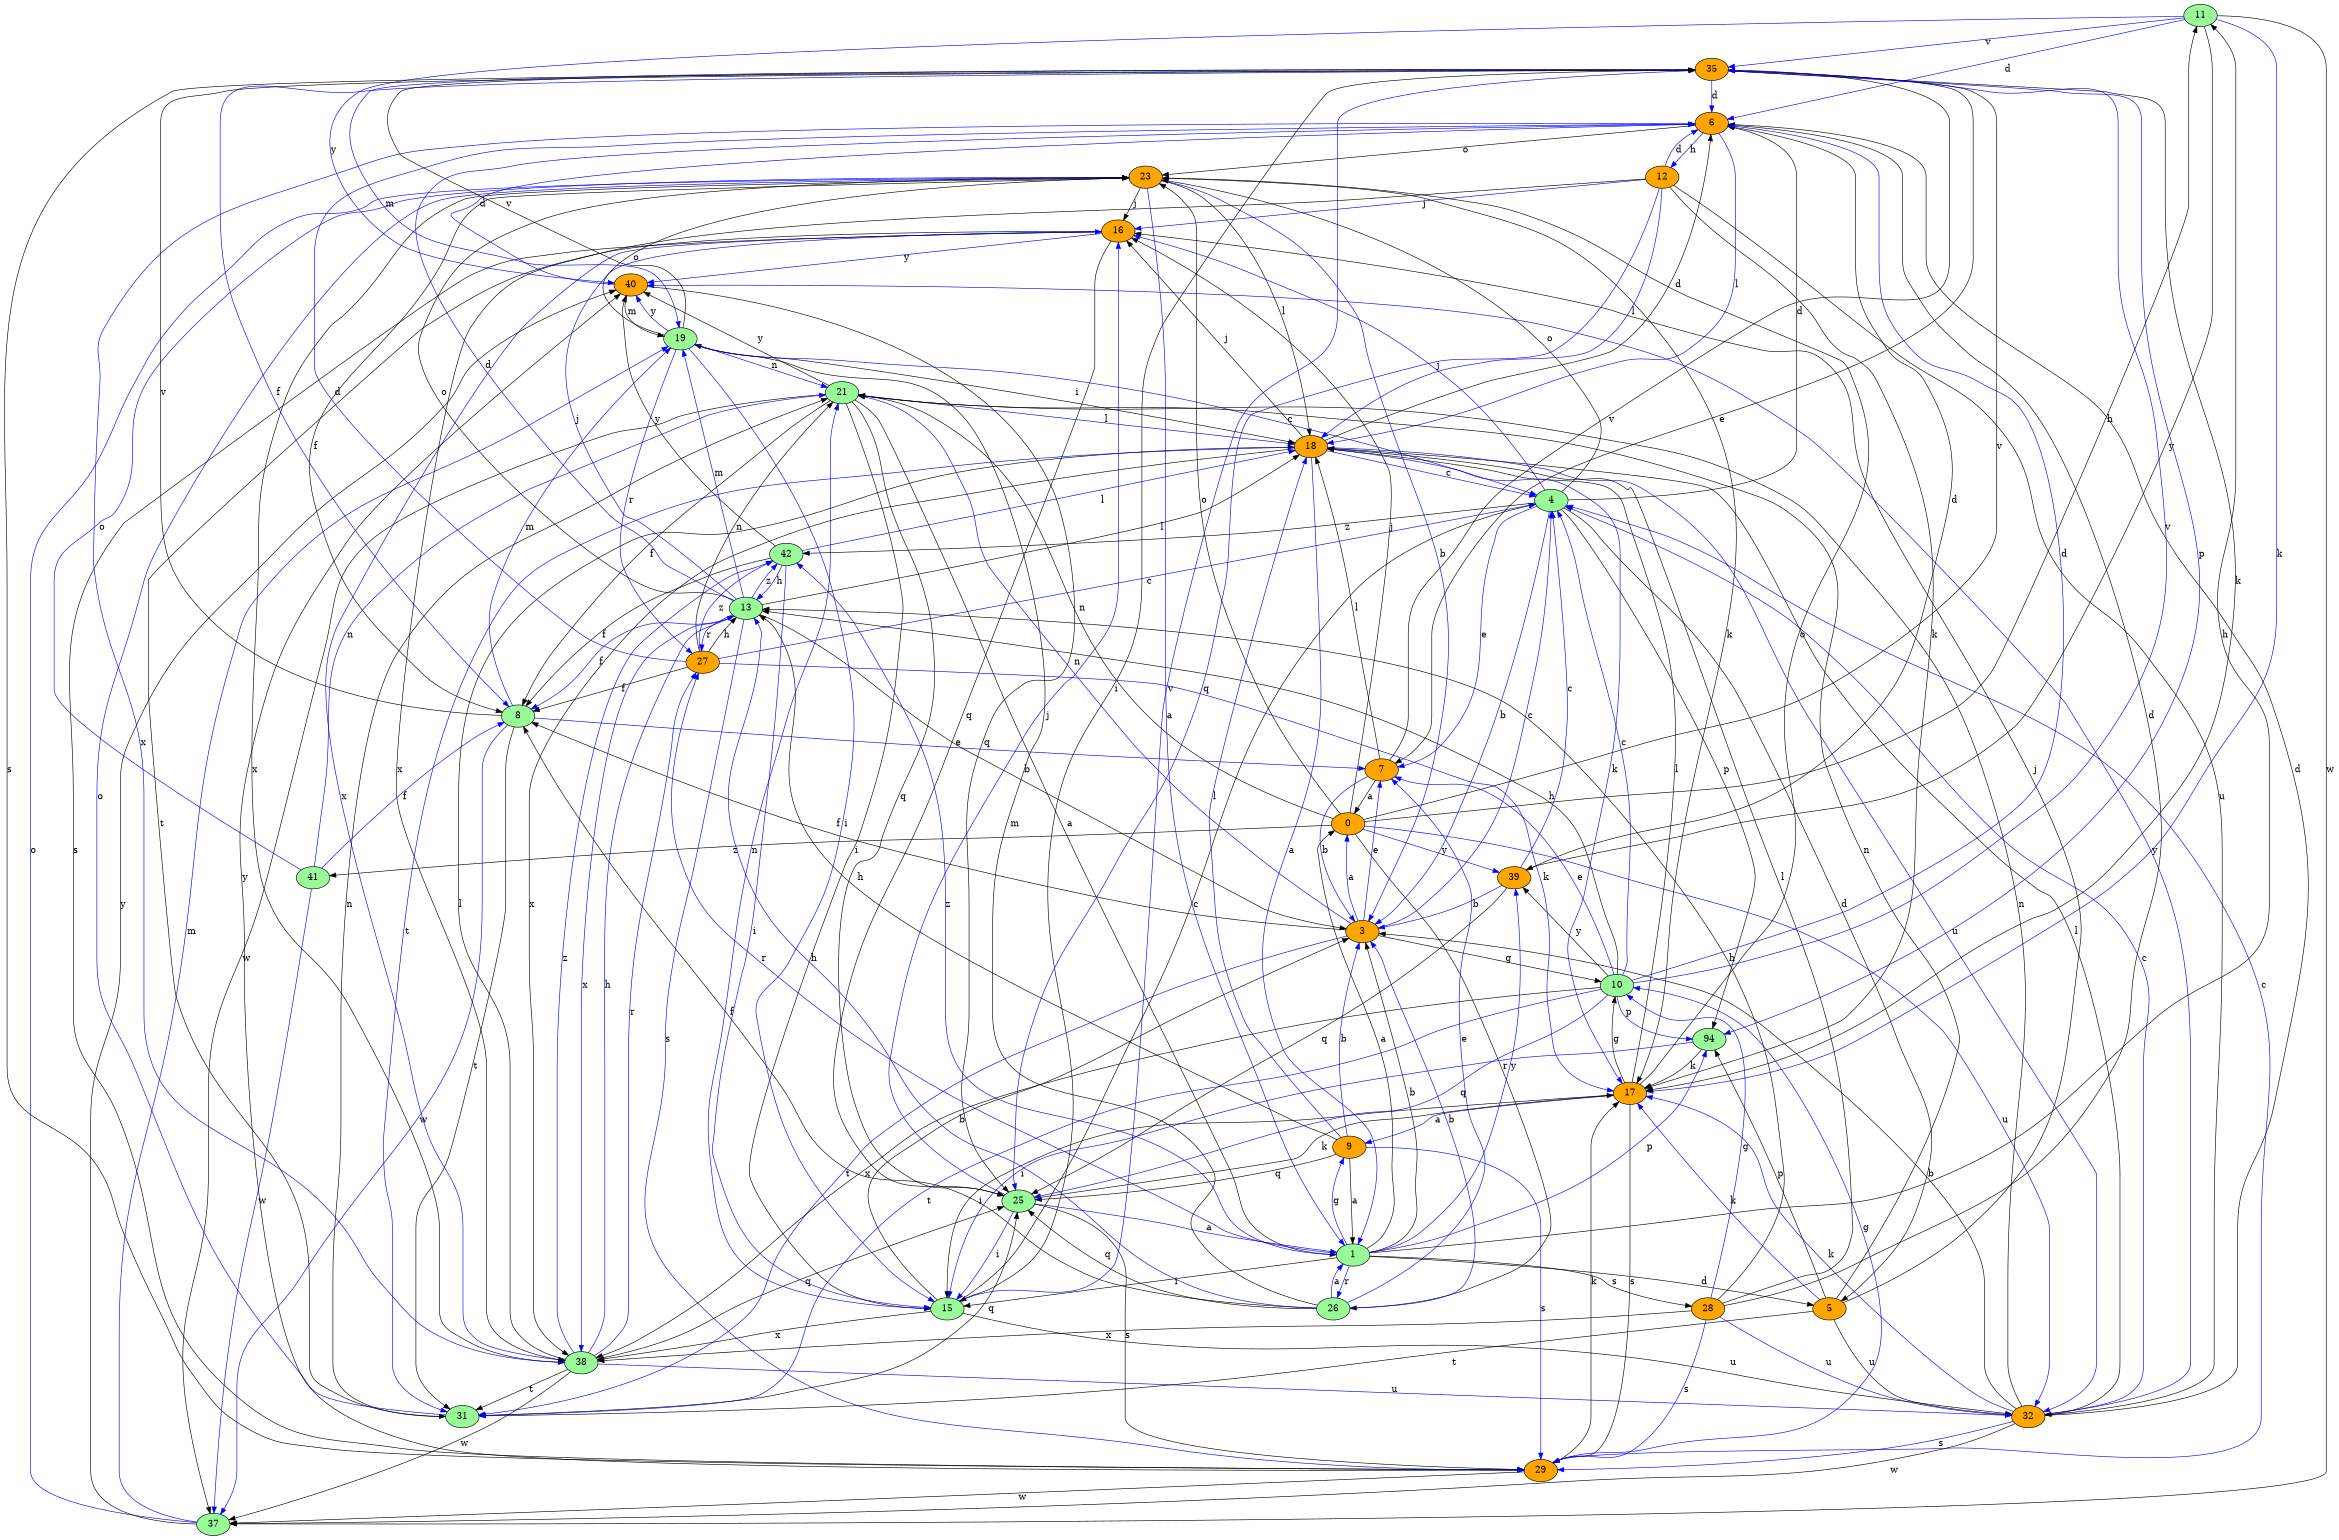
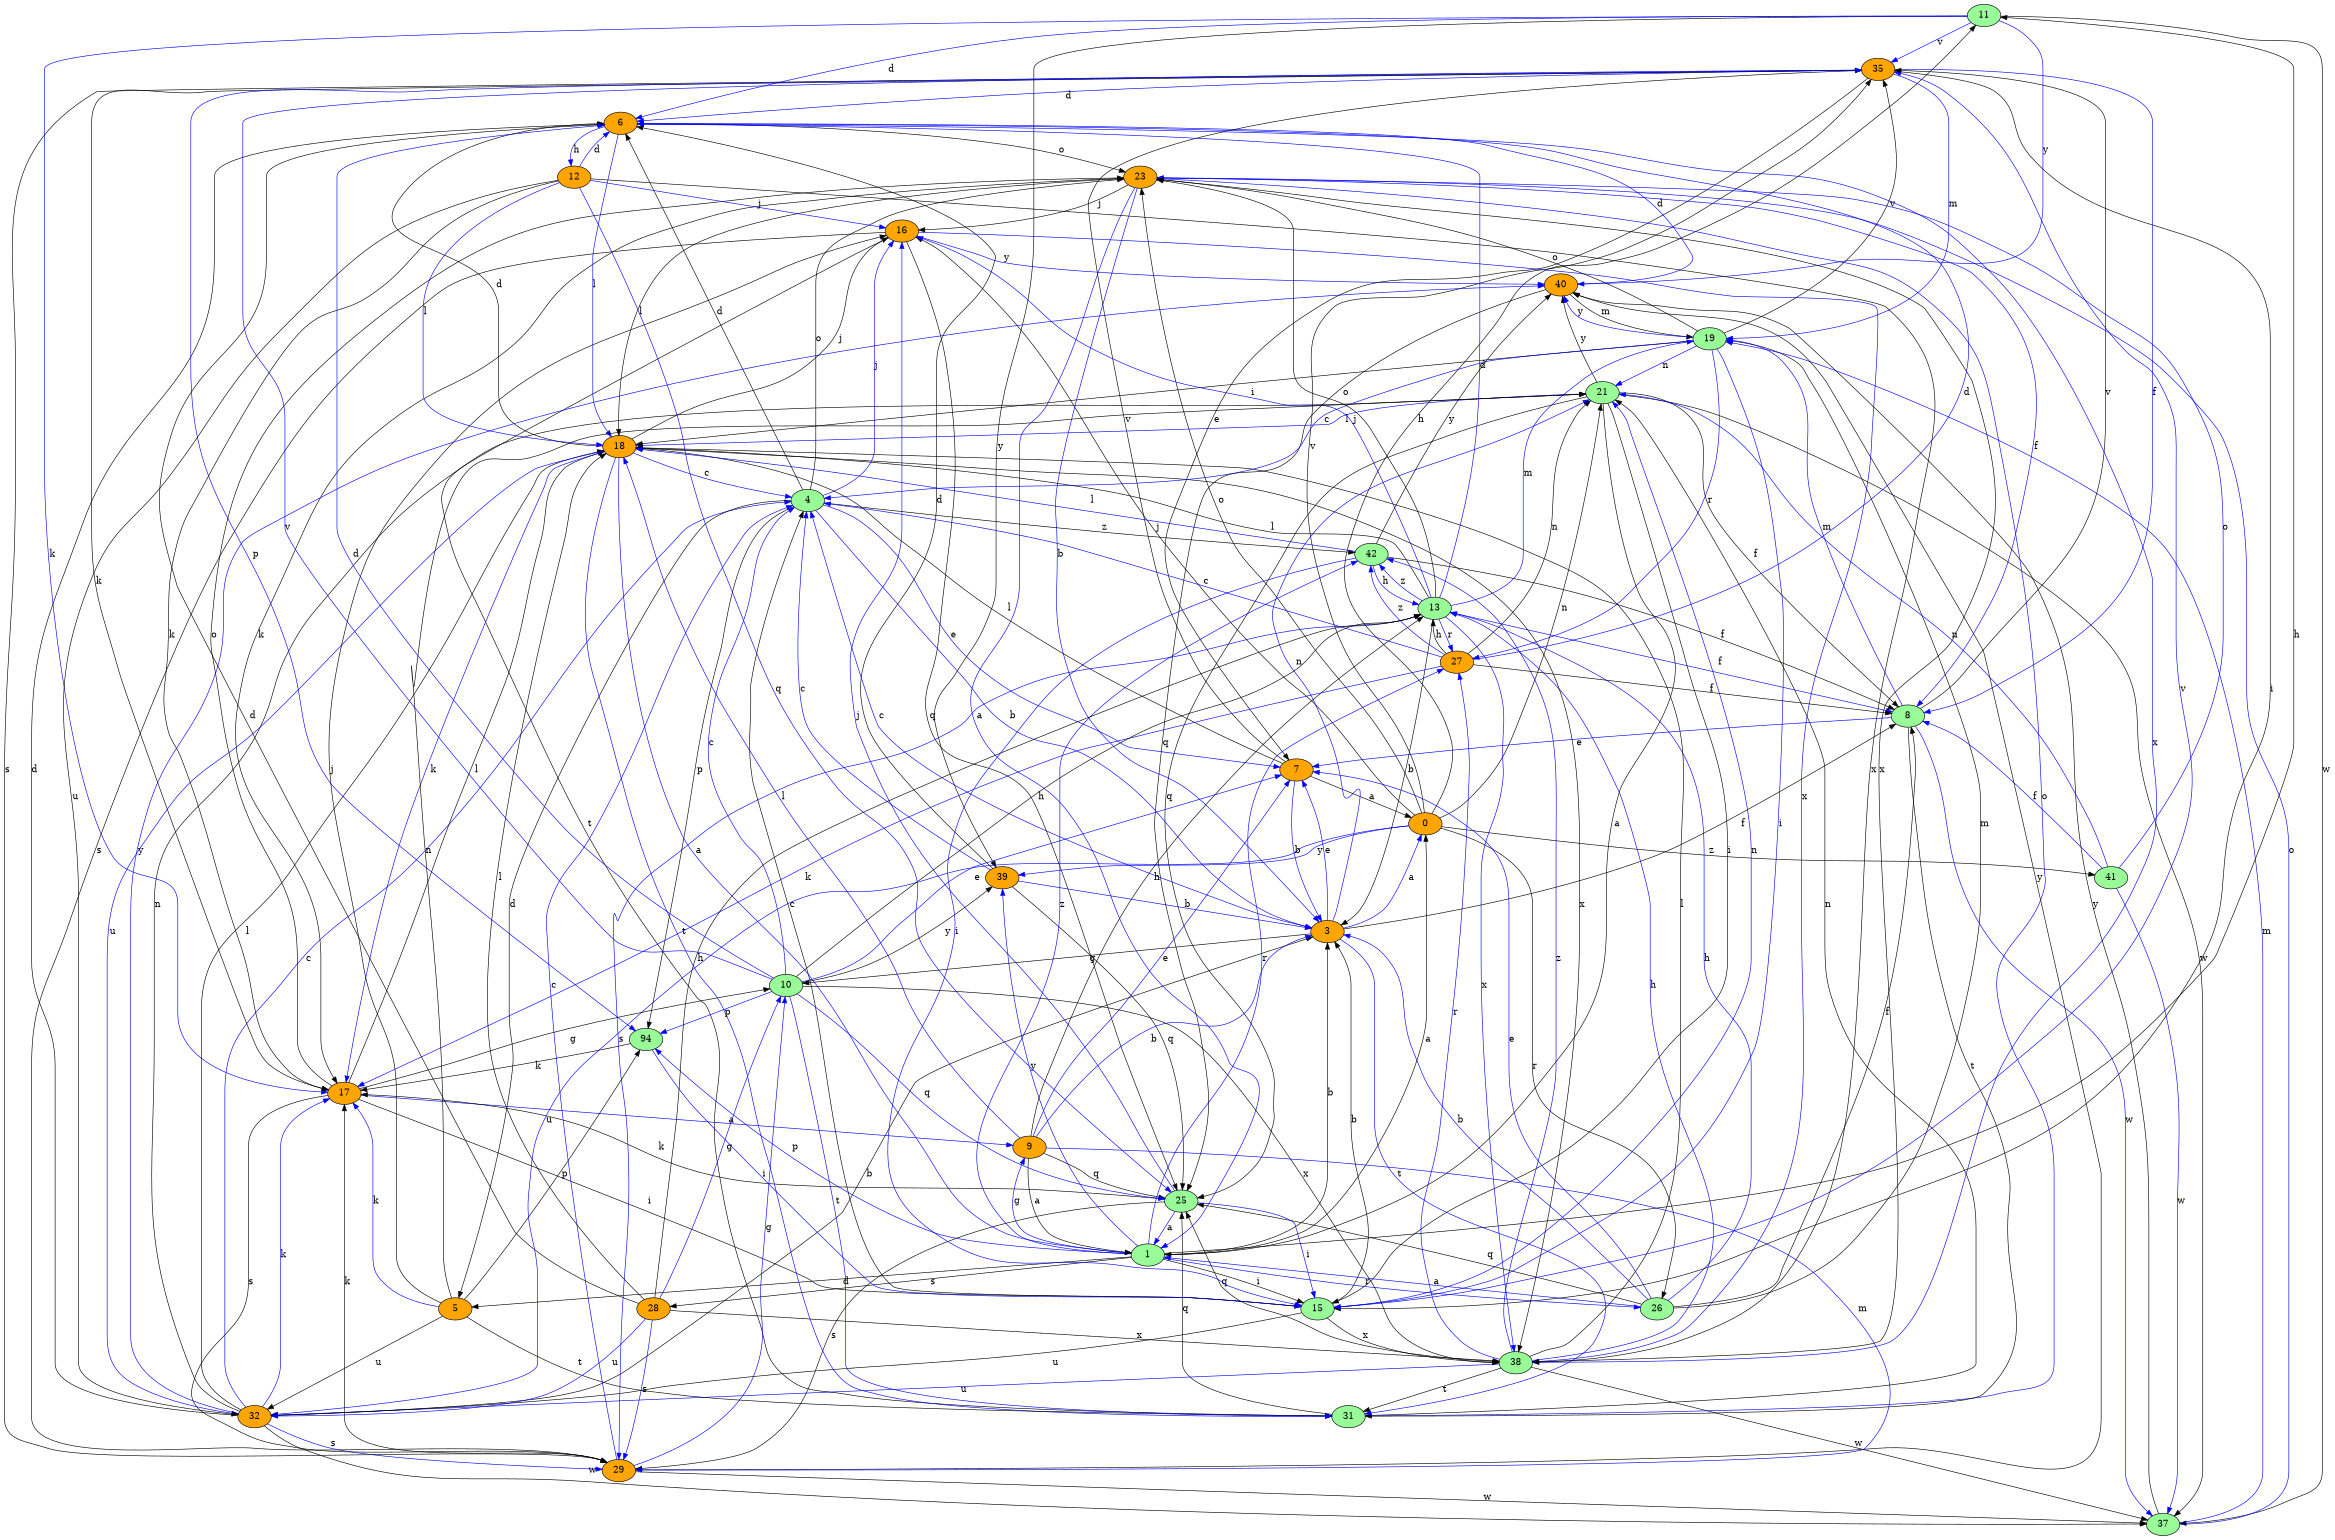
(483, 203) -> (1807, 218)
none -> (1158, 960)
(1543, 1309) -> (1863, 1309)
